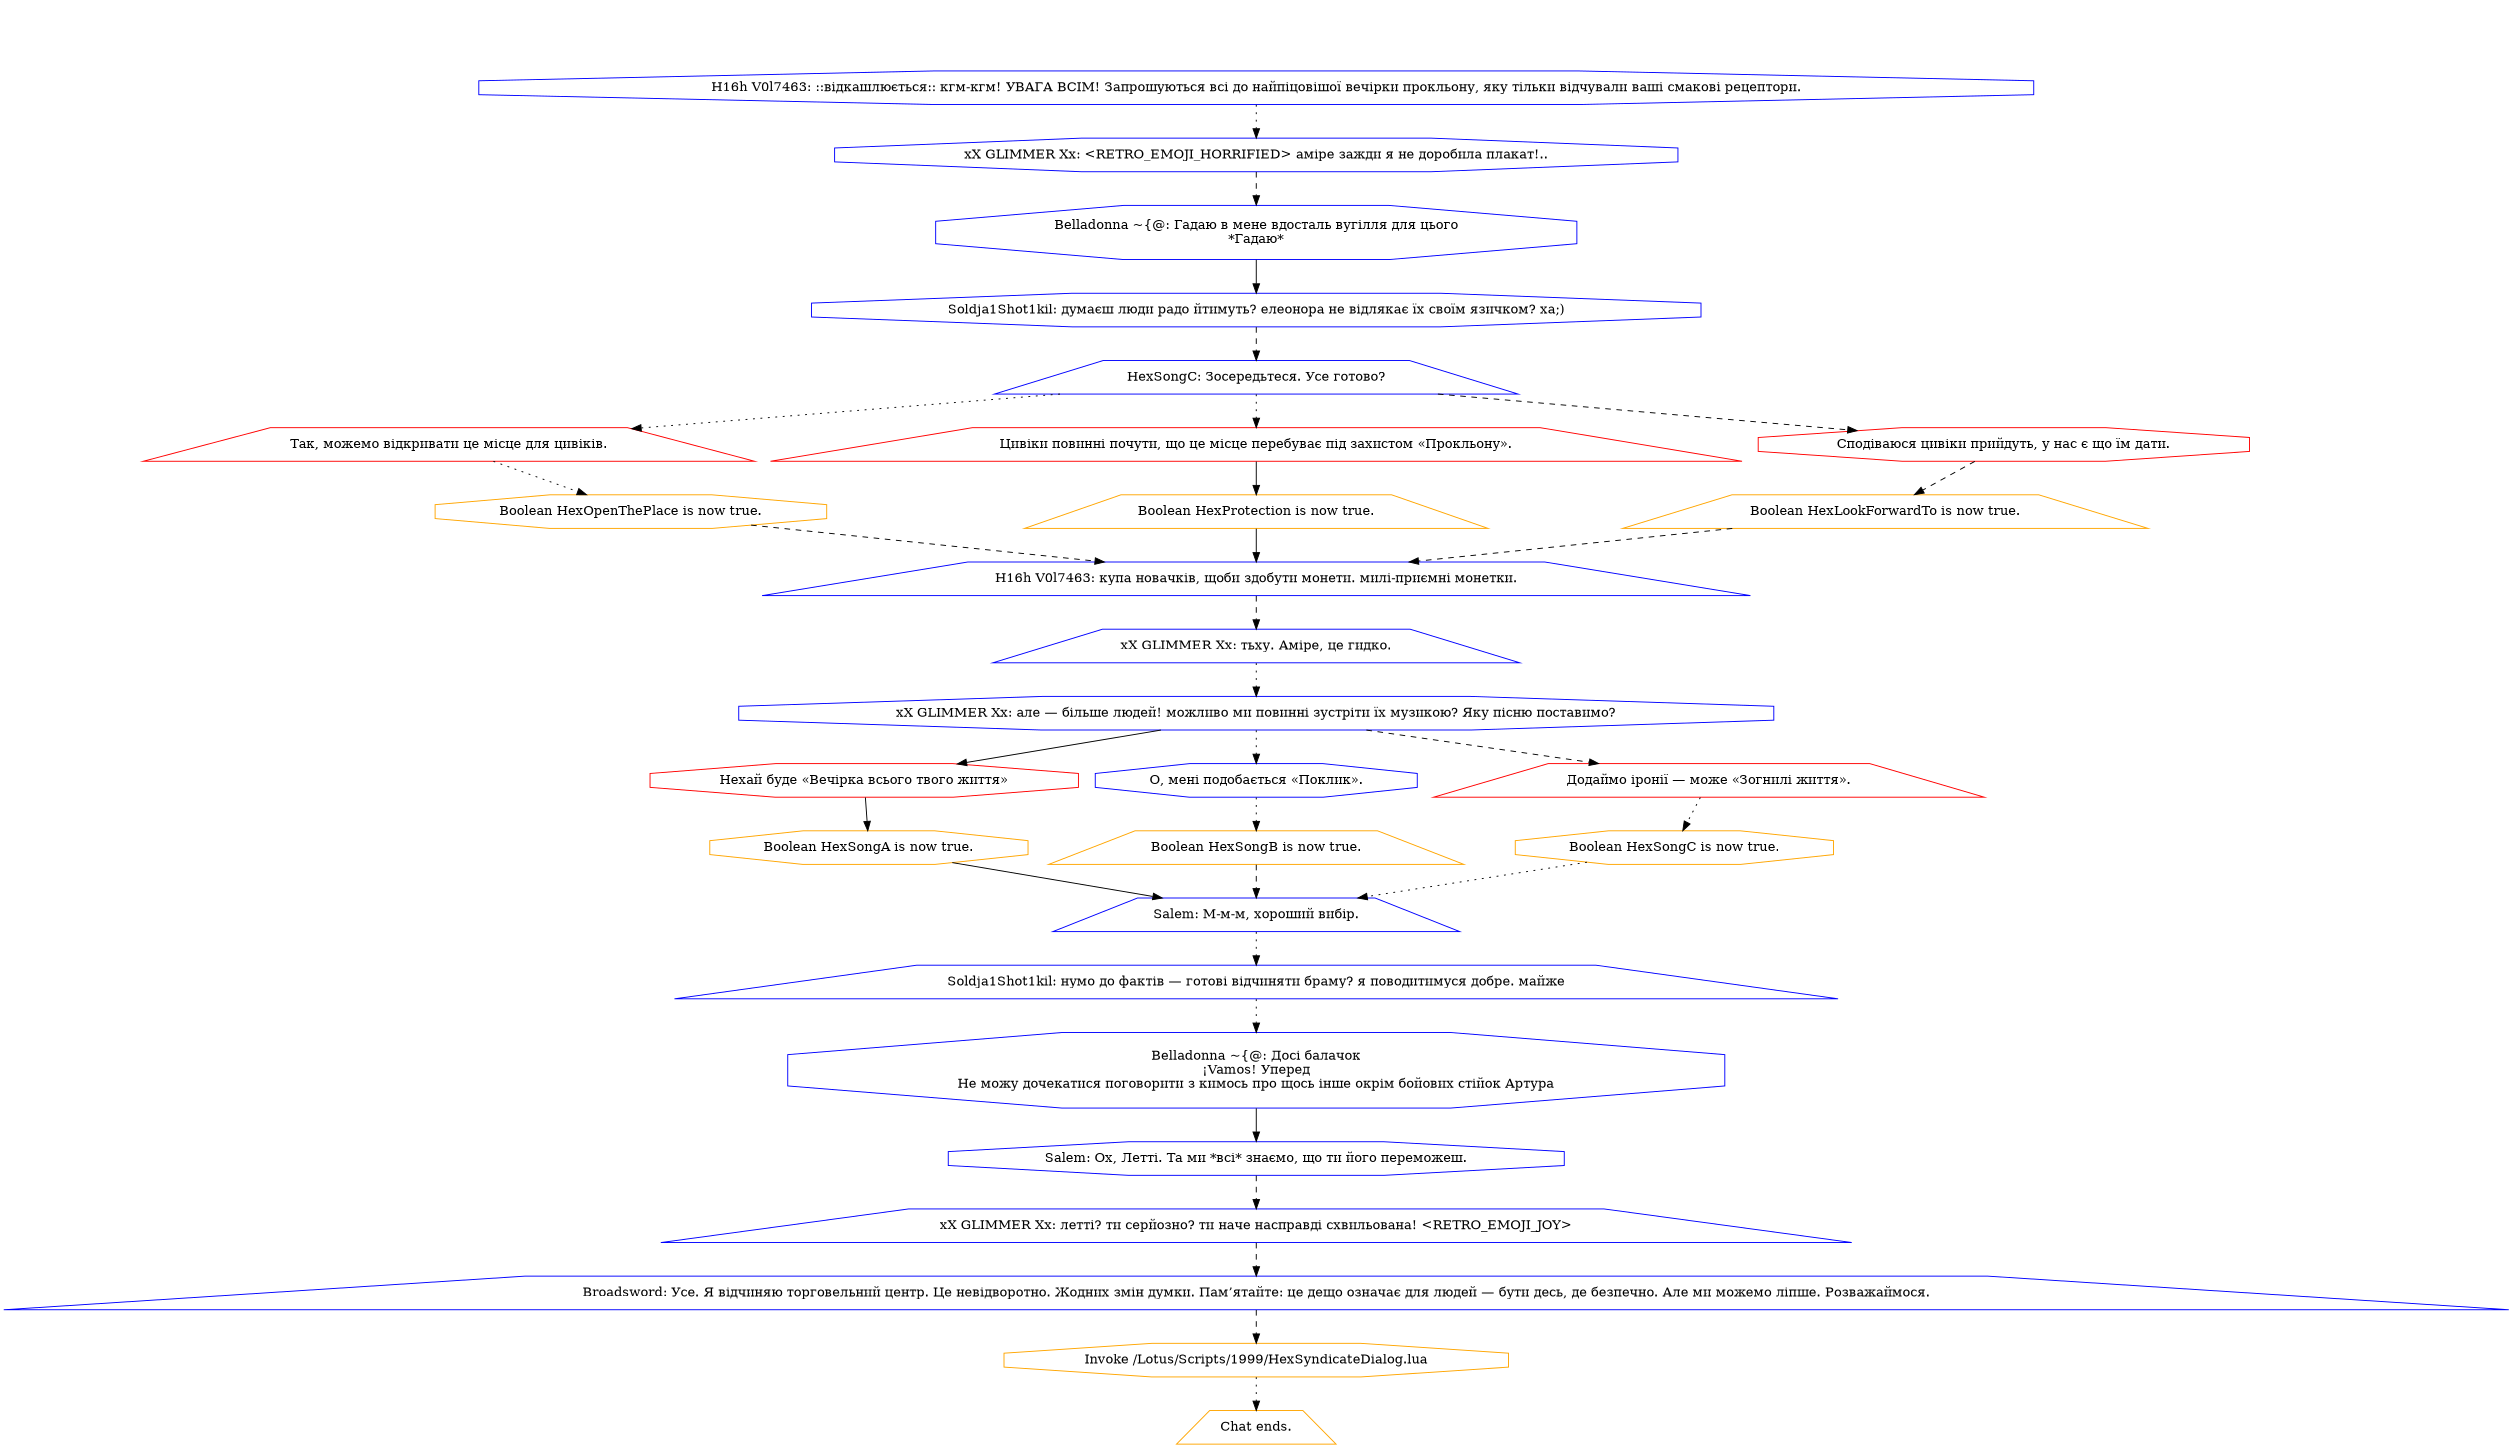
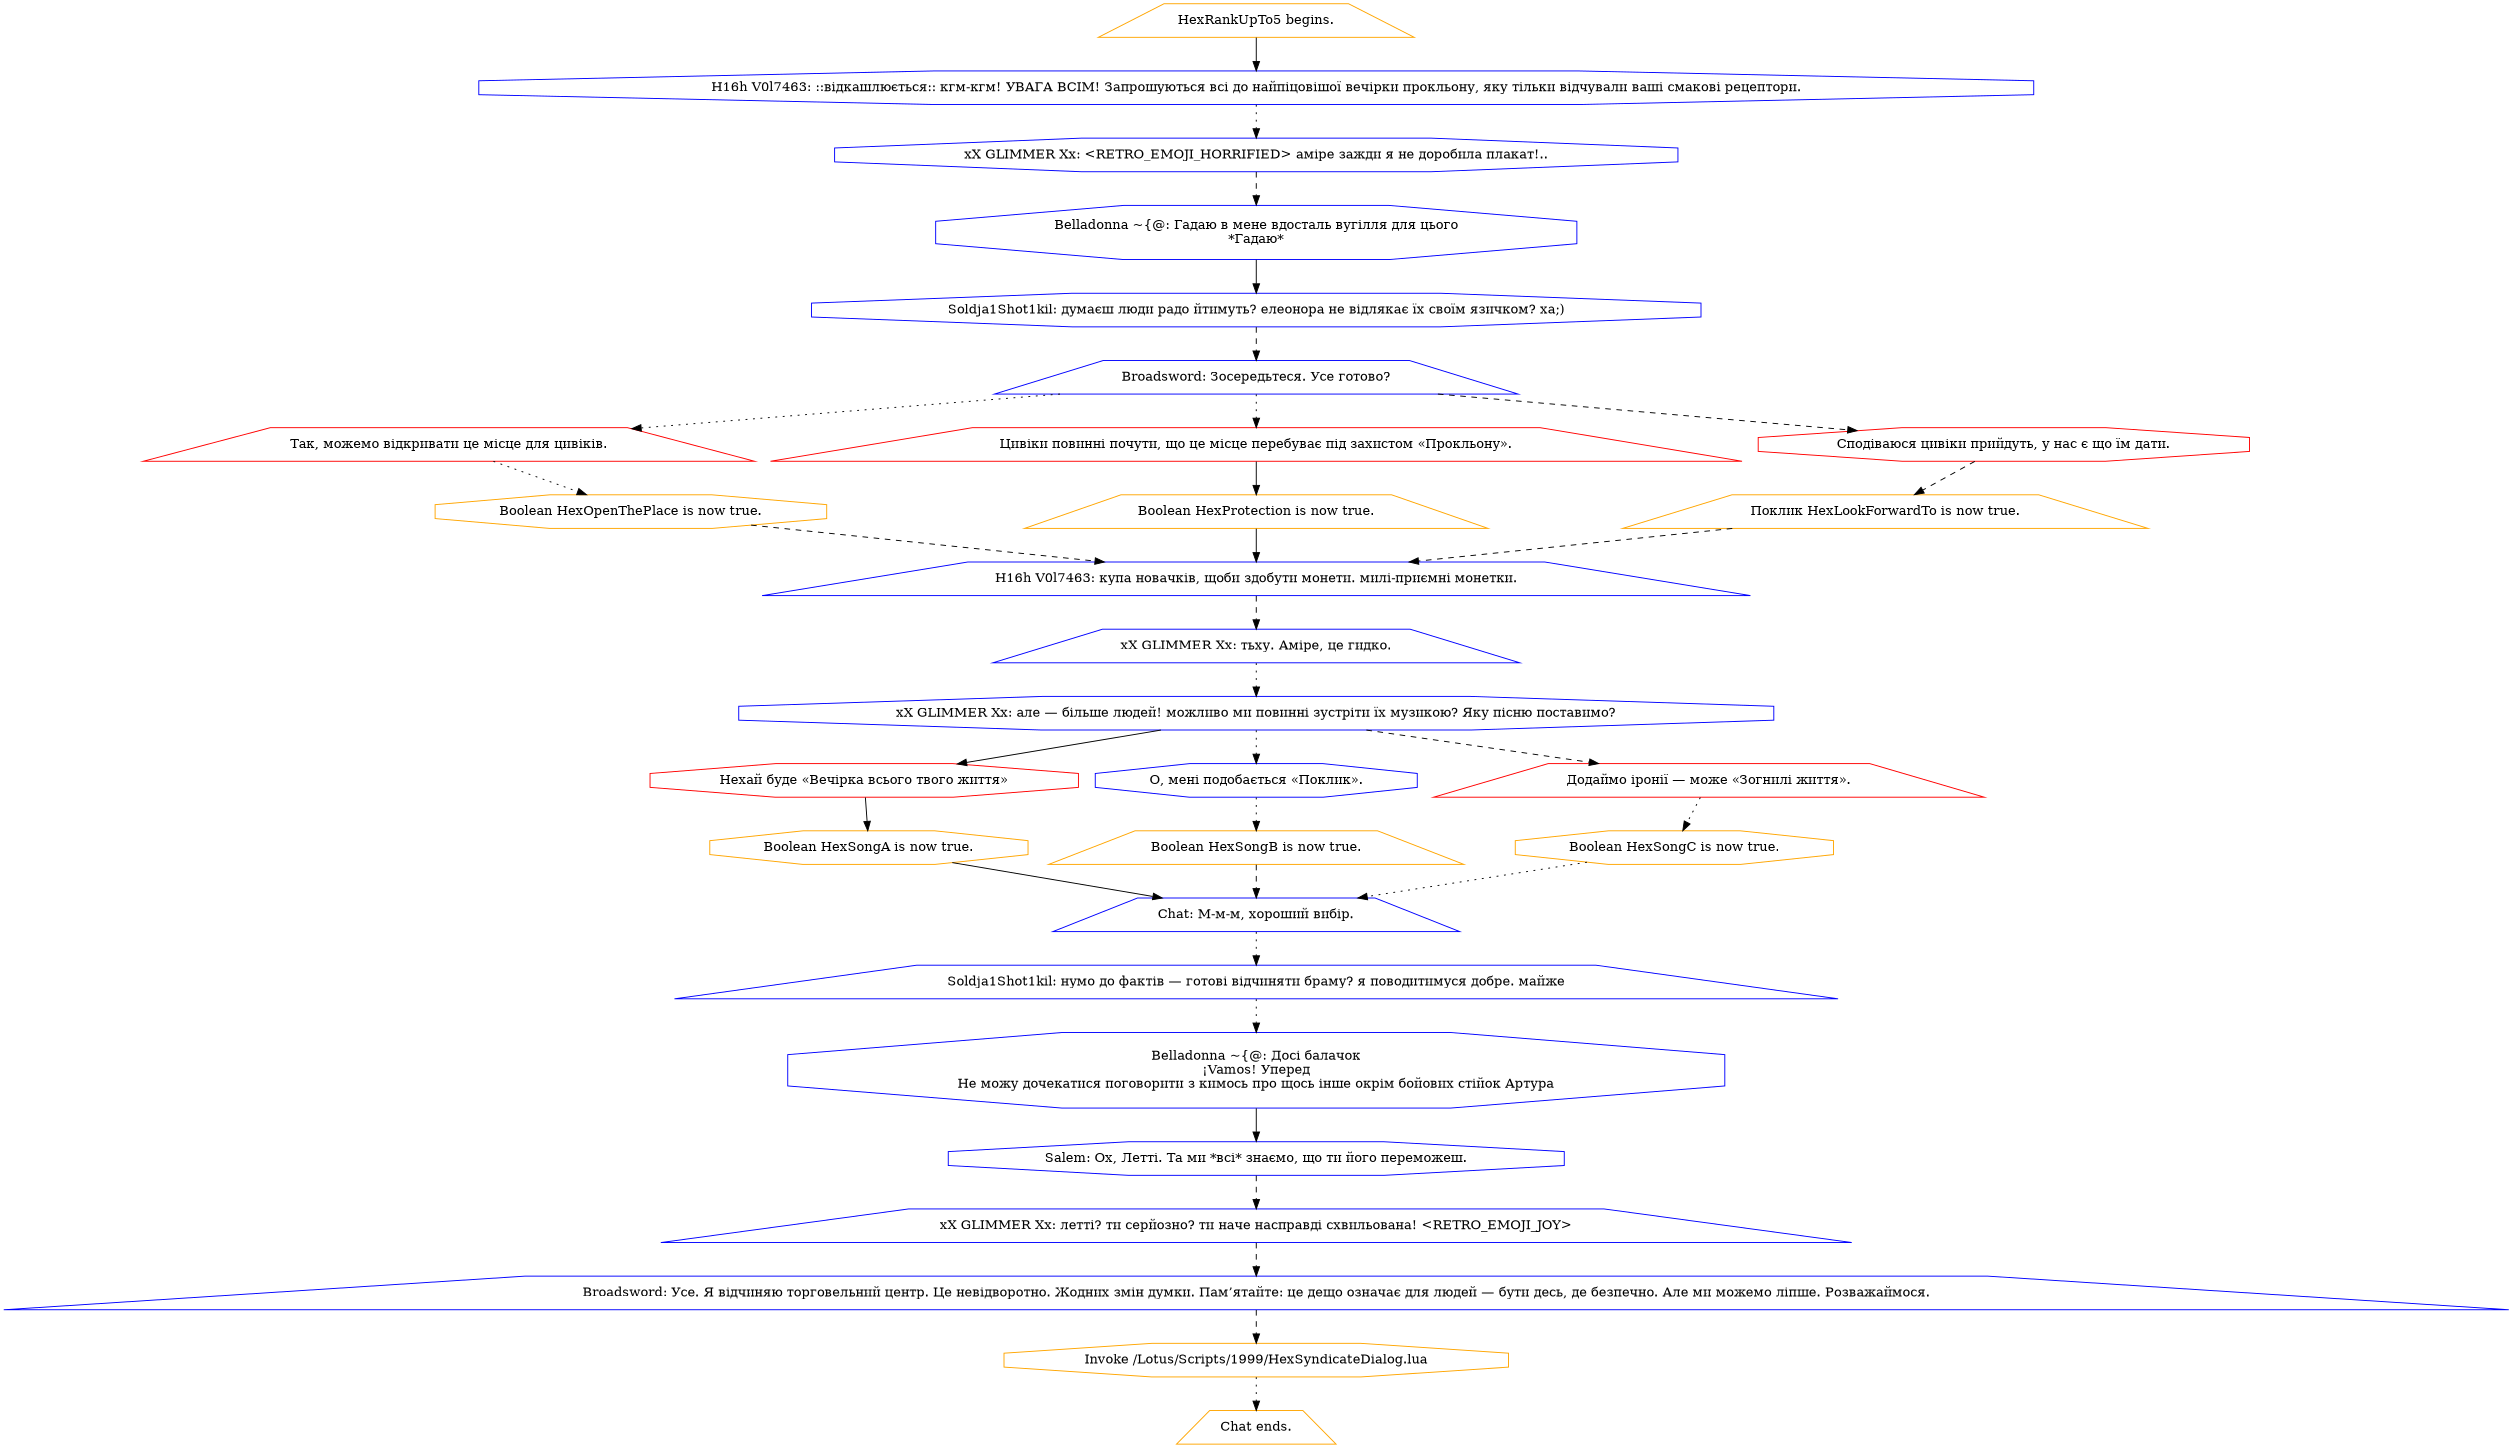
none -> (1256, 21)
(1256, 377) -> (1256, 377)
(1885, 512) -> (1885, 512)
(1256, 915) -> (1256, 915)
